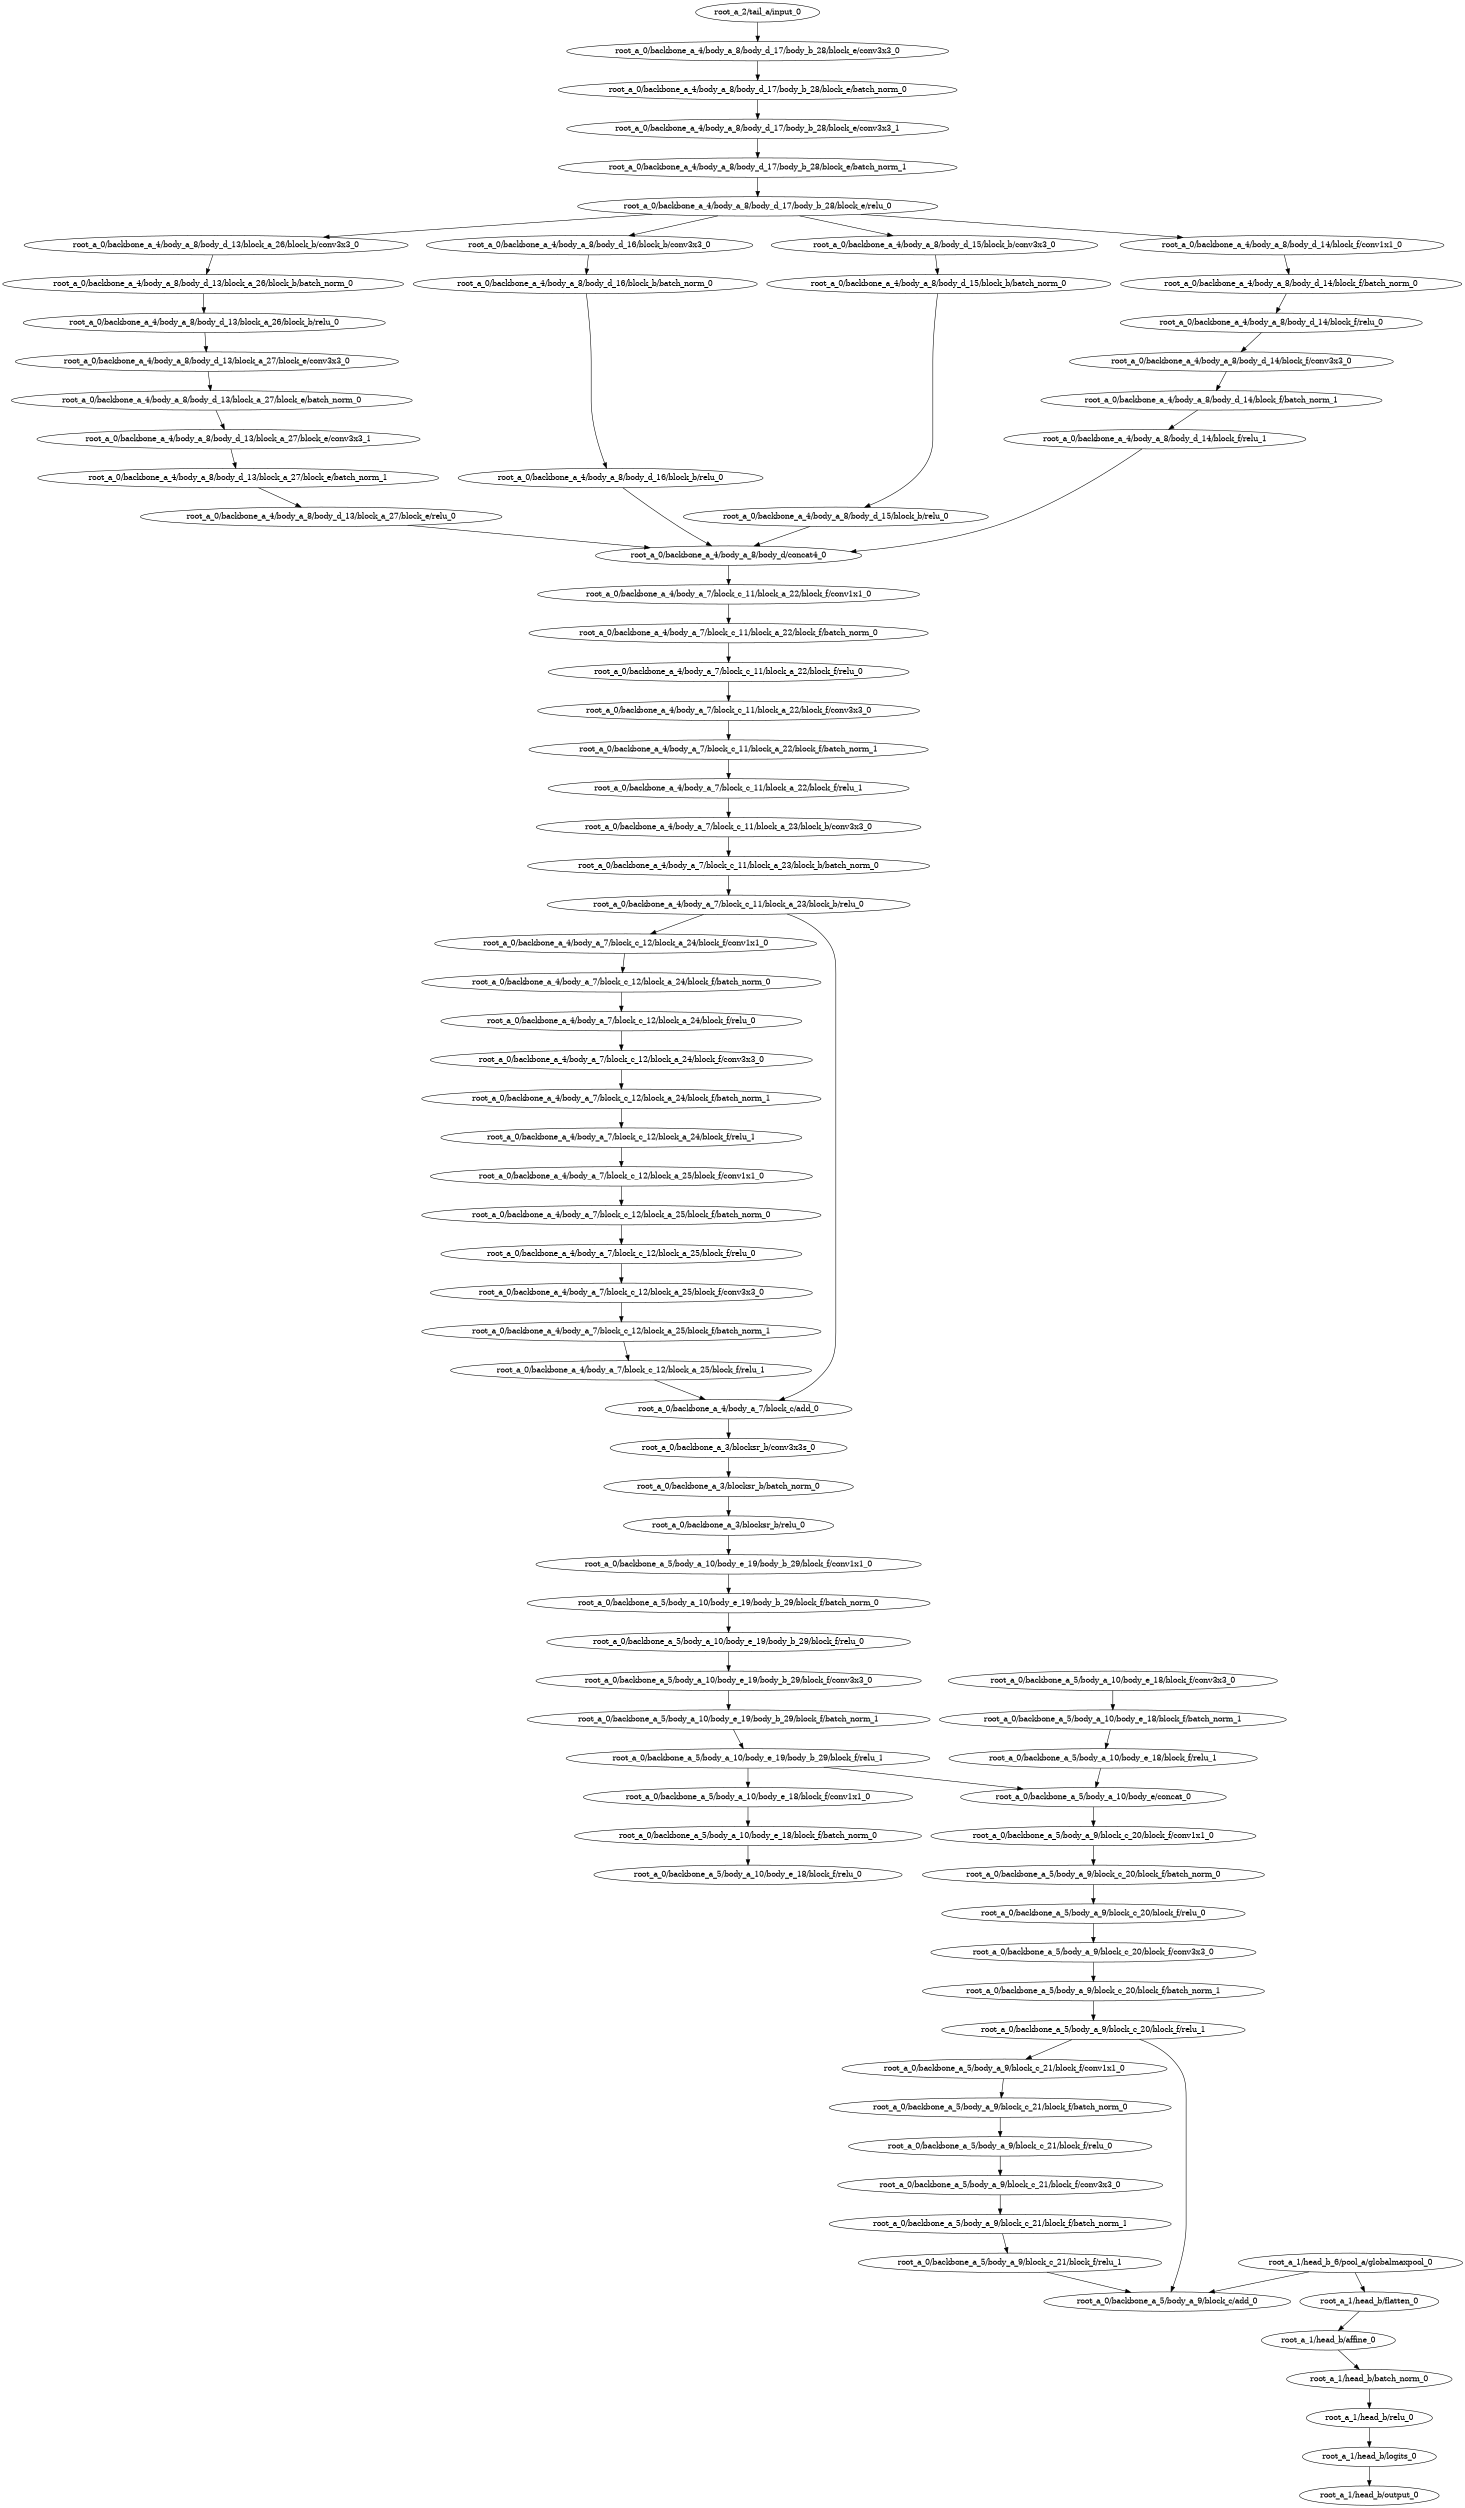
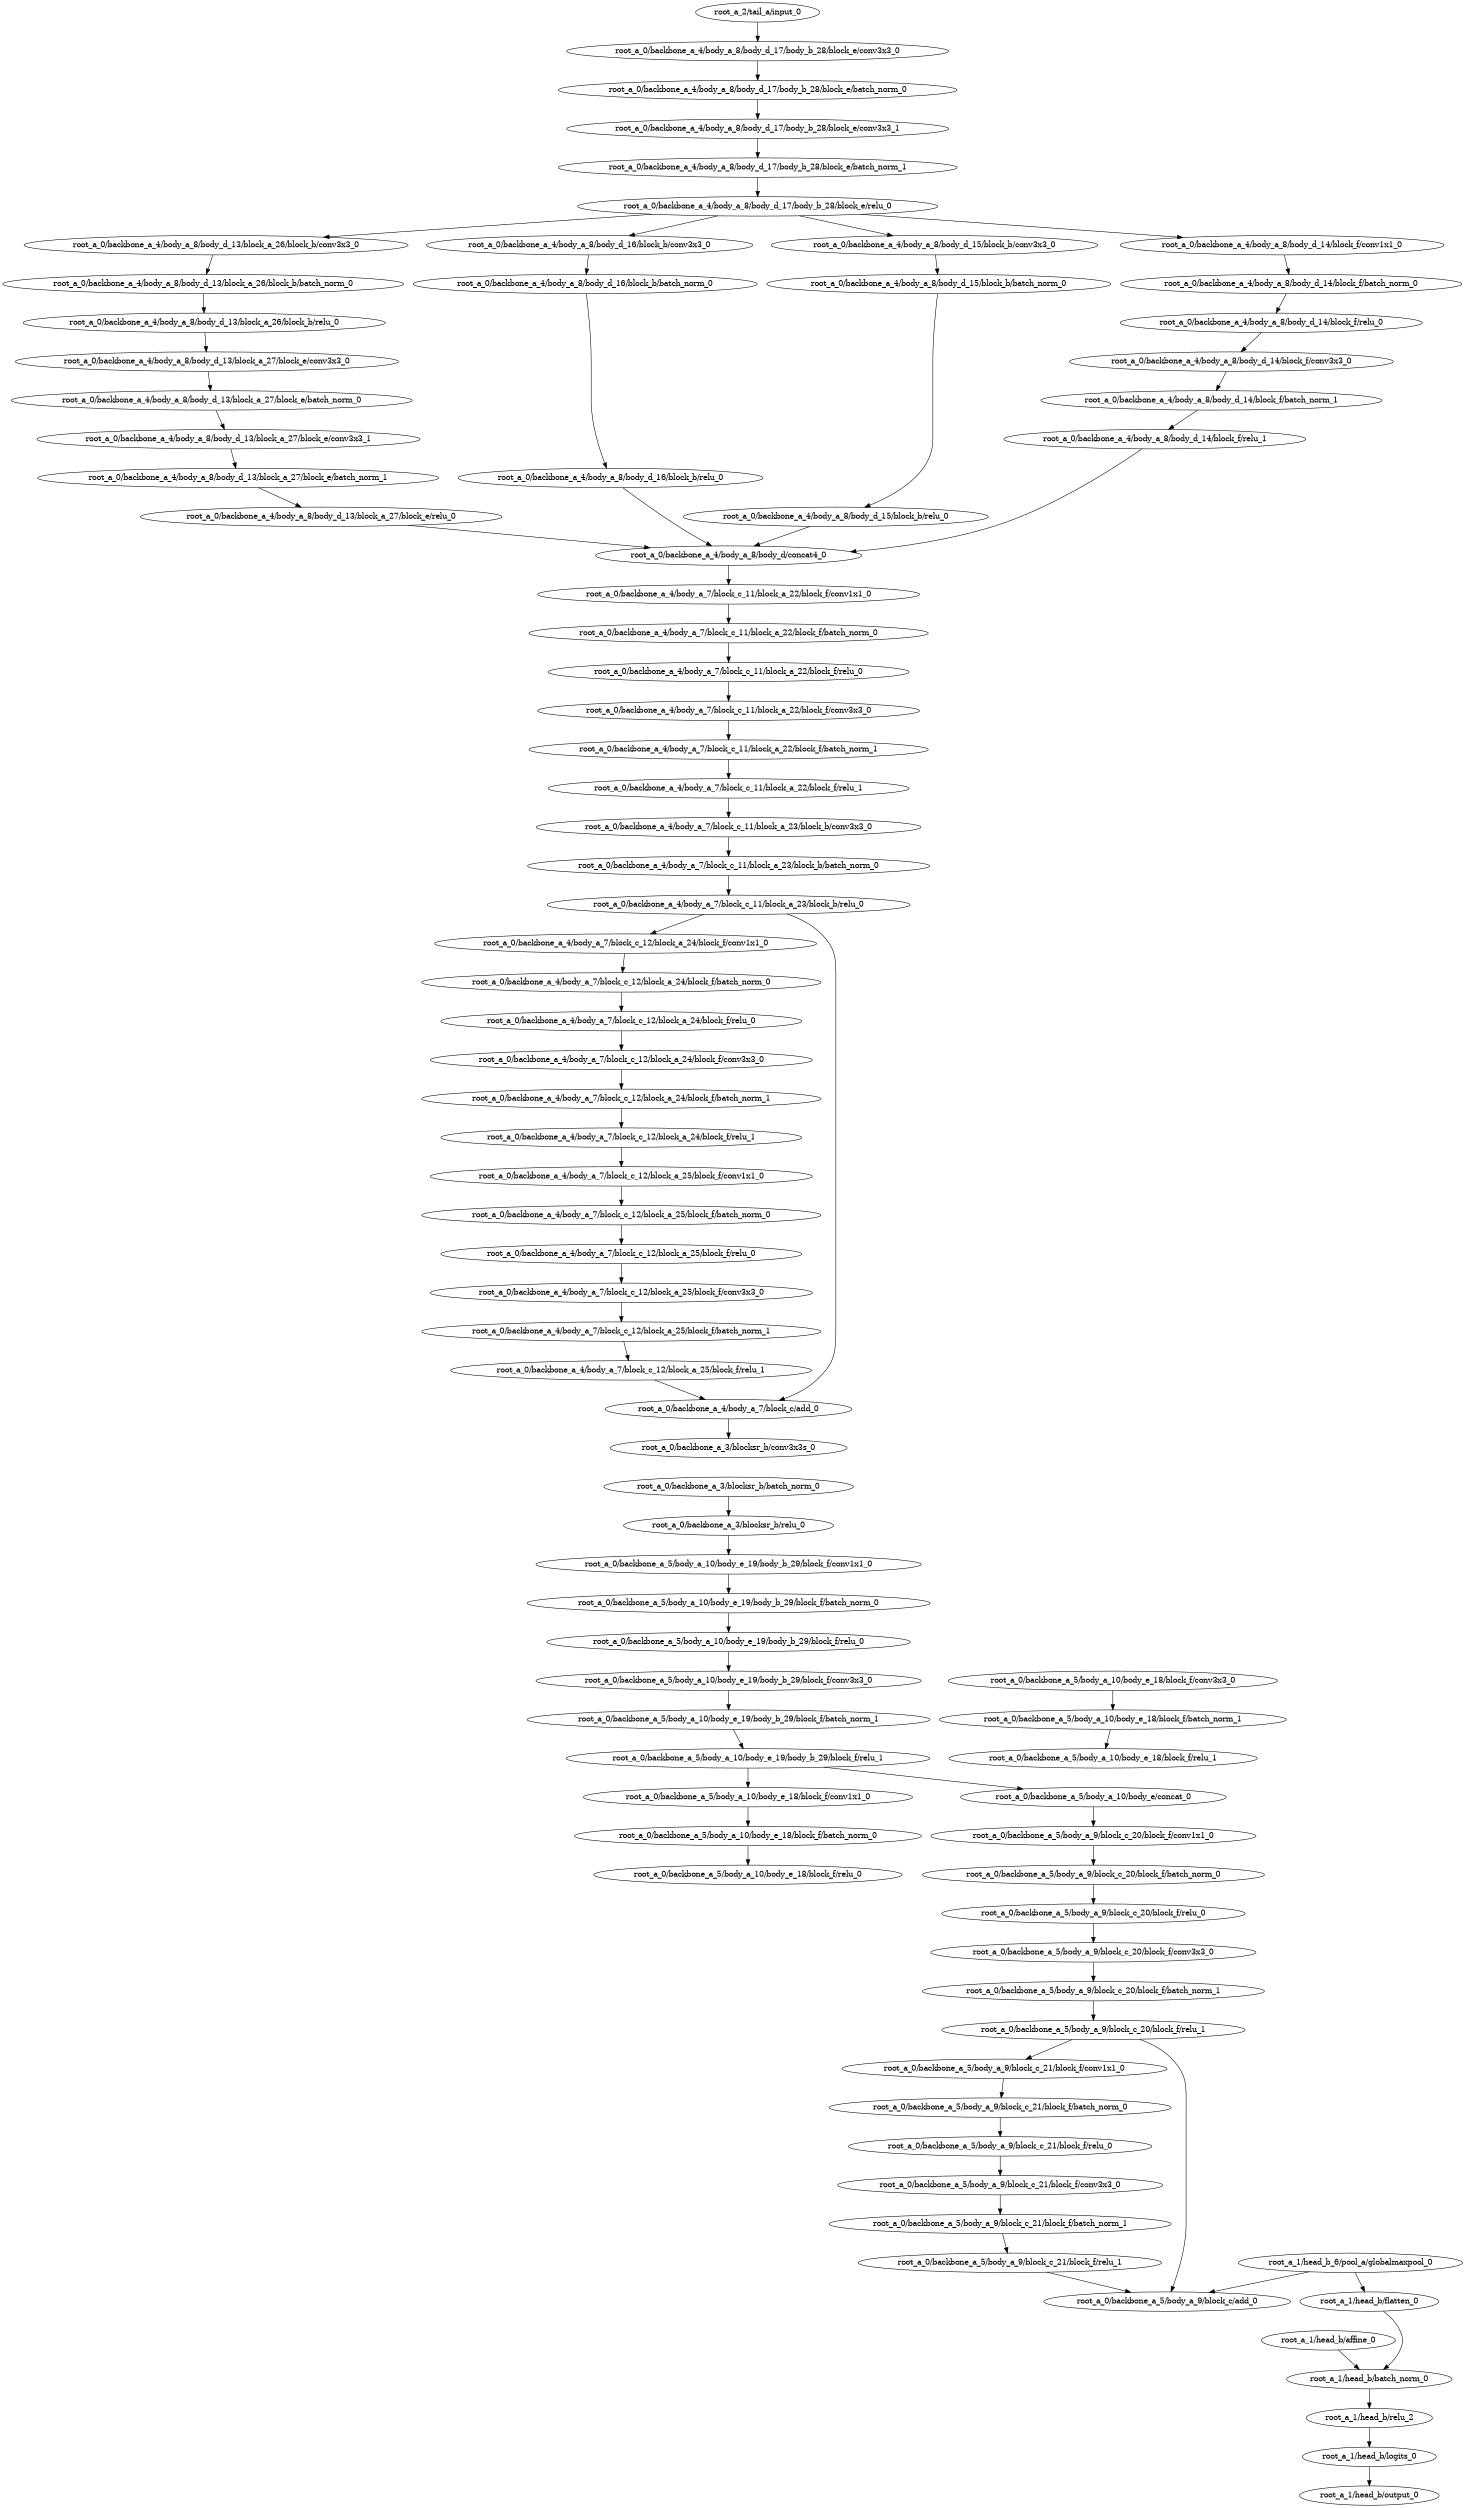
(729, 1465) -> none
(1099, 1775) -> none
(1351, 2319) -> (1402, 2338)
(1369, 2418) -> (1369, 2418)
